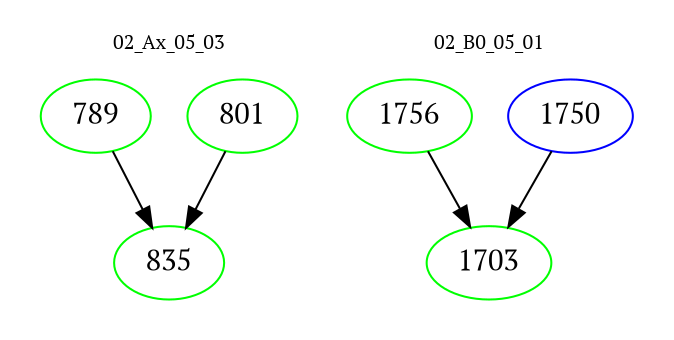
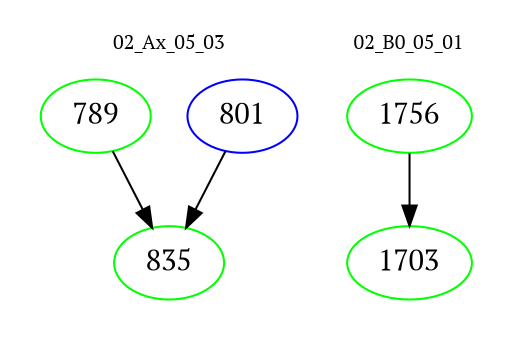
(242, 116) -> (242, 116)
(570, 116) -> none
